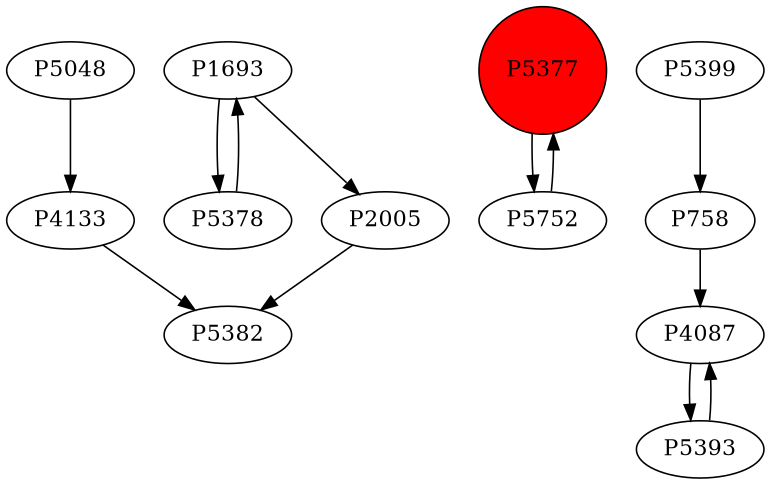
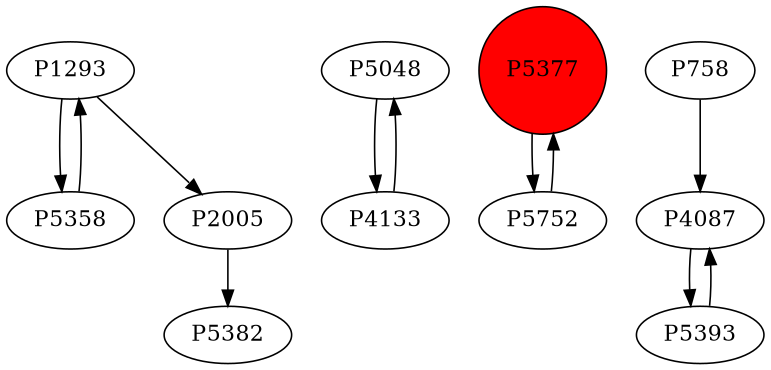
(228, 70) -> (70, 70)
(700, 70) -> none
(228, 220) -> (70, 220)
(142, 273) -> (396, 153)
